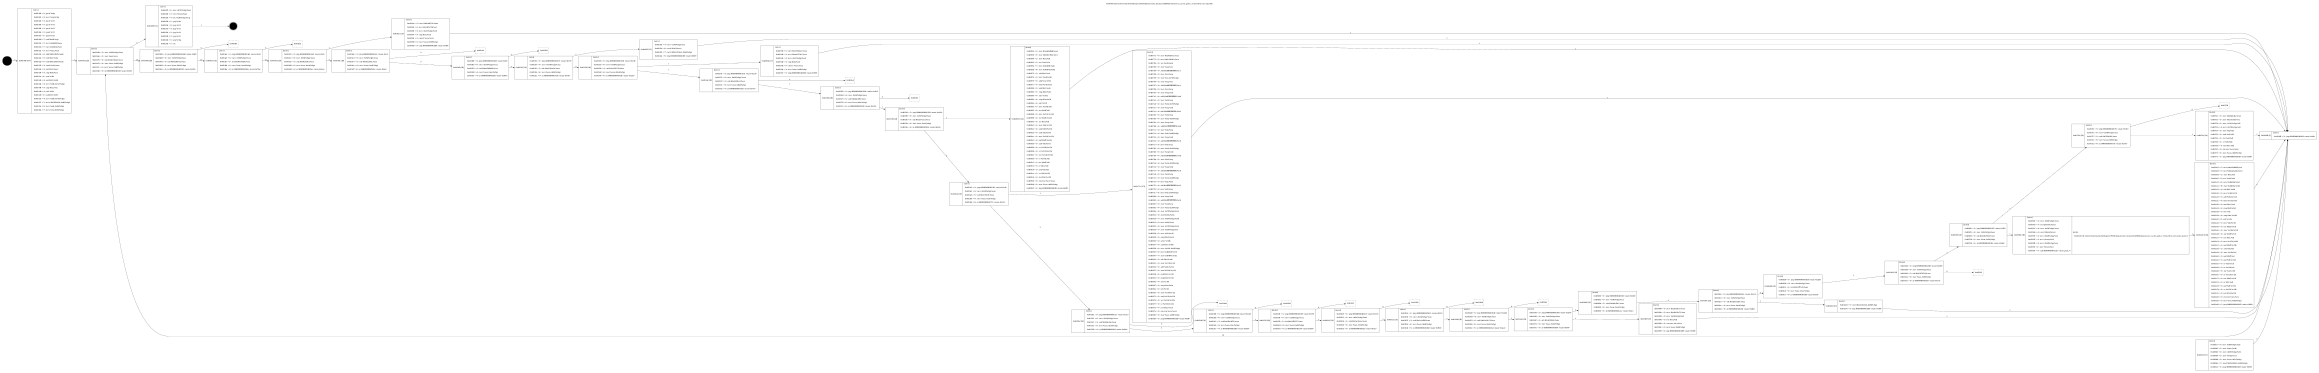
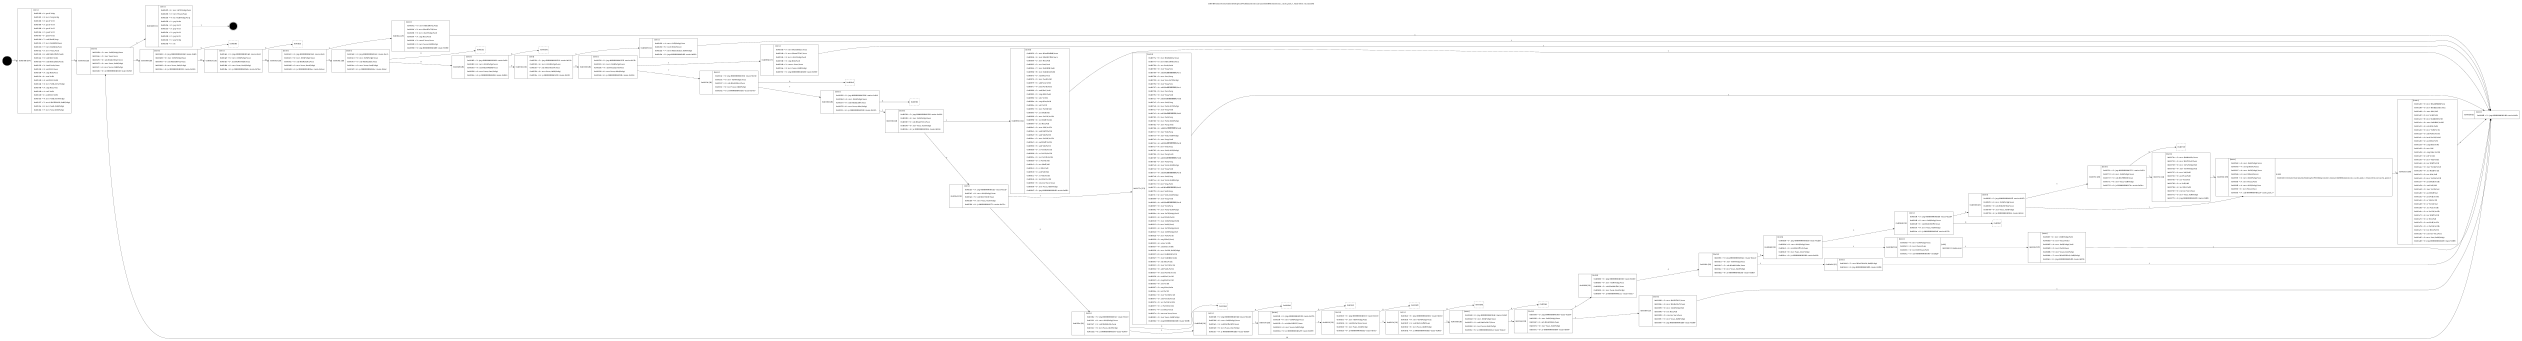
(2256, 136) -> (2212, 177)
none -> (1924, 247)
